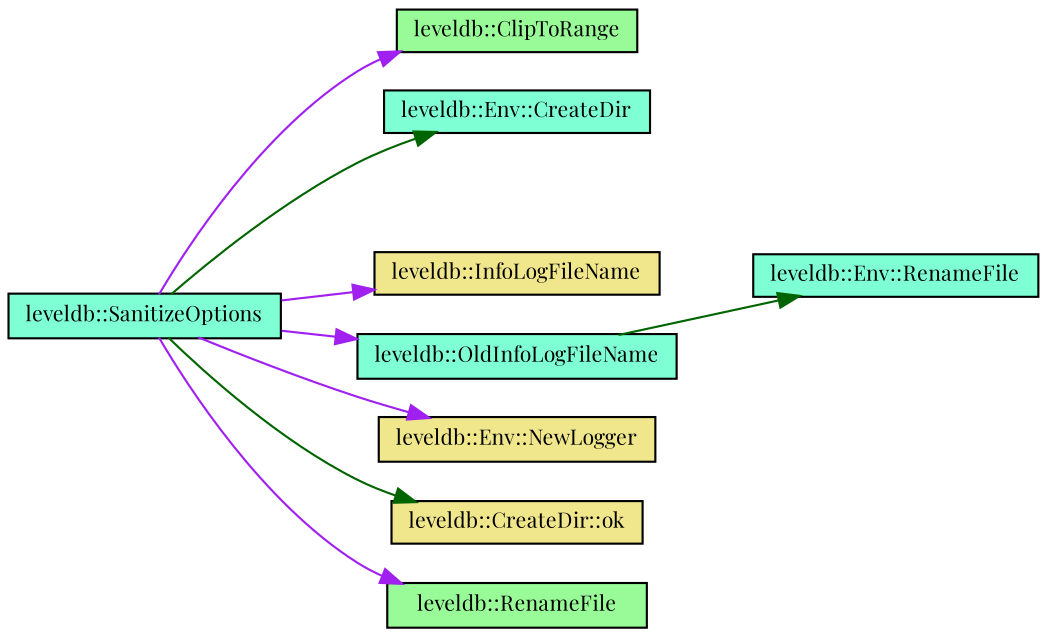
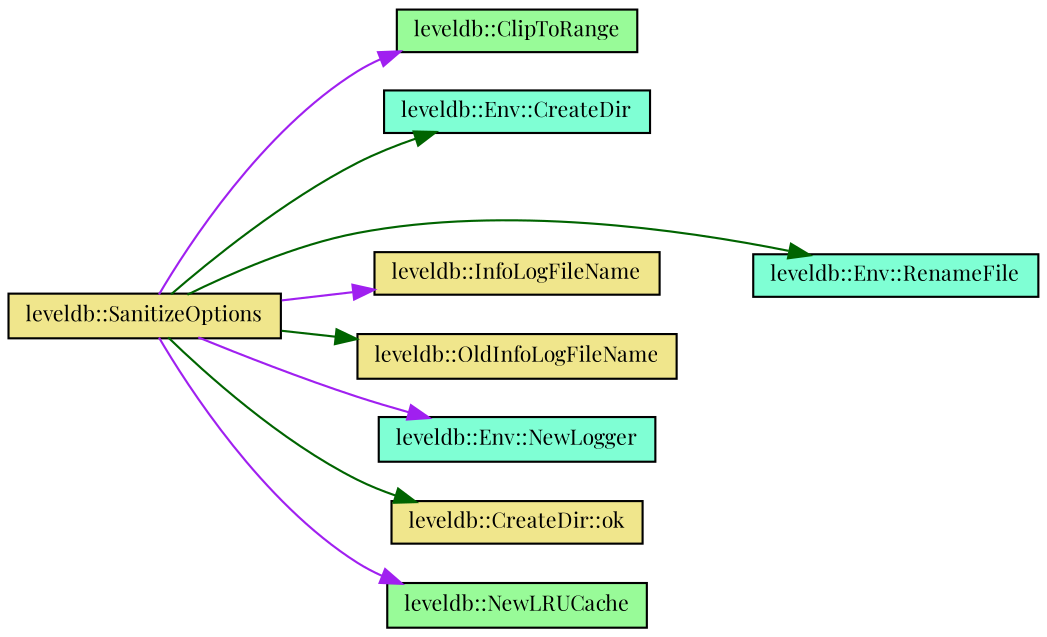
(145, 316) -> (145, 316)
(698, 318) -> (483, 221)
(309, 334) -> (309, 334)
(517, 356) -> (517, 356)
(517, 439) -> (517, 439)
(517, 605) -> (517, 605)
